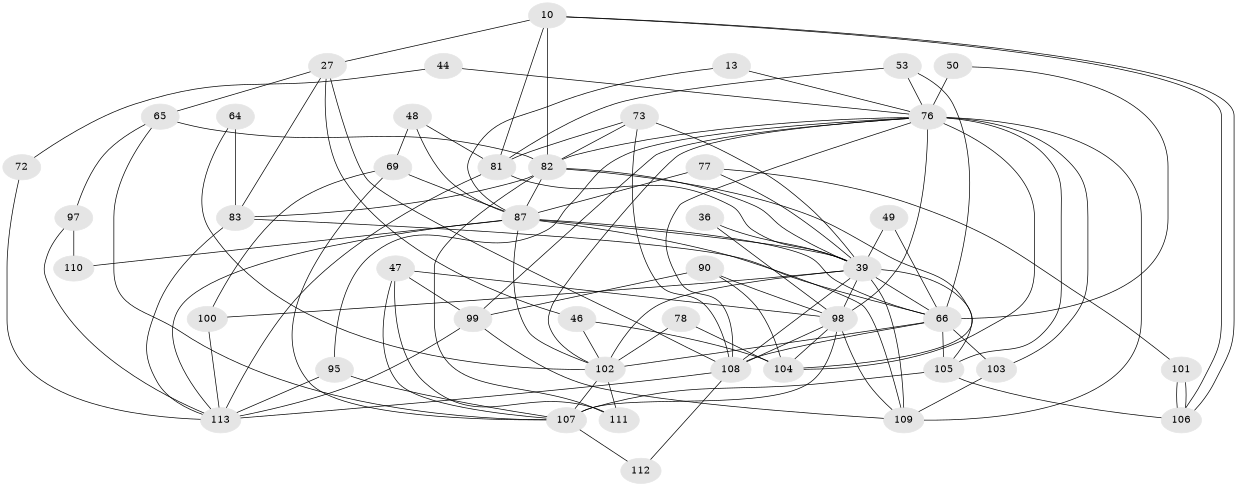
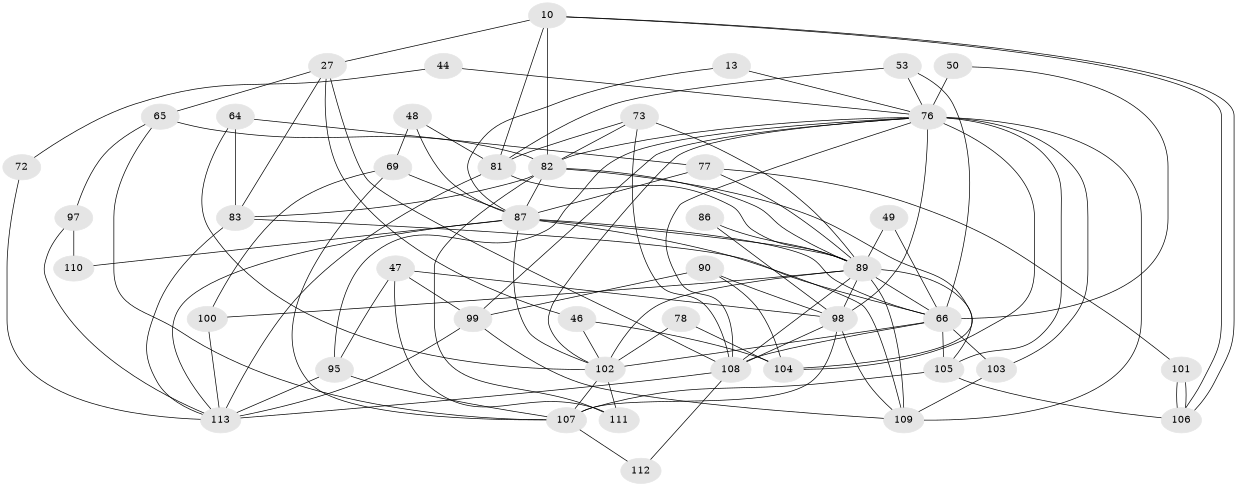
none -> (513, 146)
(705, 218) -> (705, 218)
(862, 268) -> (862, 268)
(805, 350) -> none
(397, 381) -> (364, 318)
